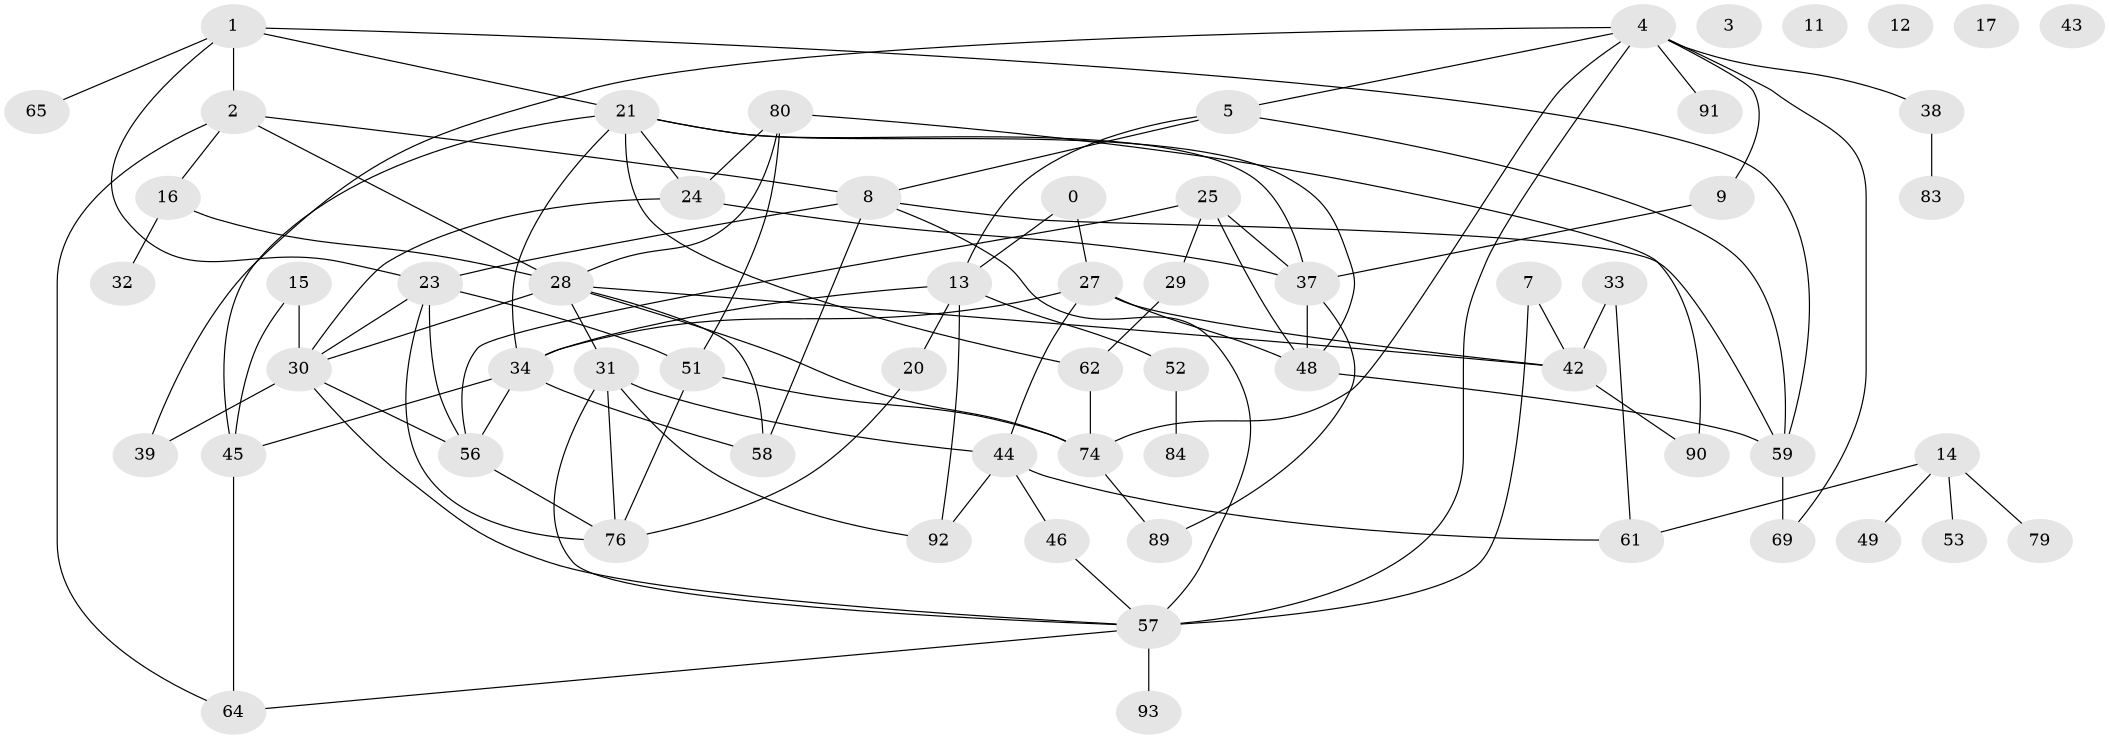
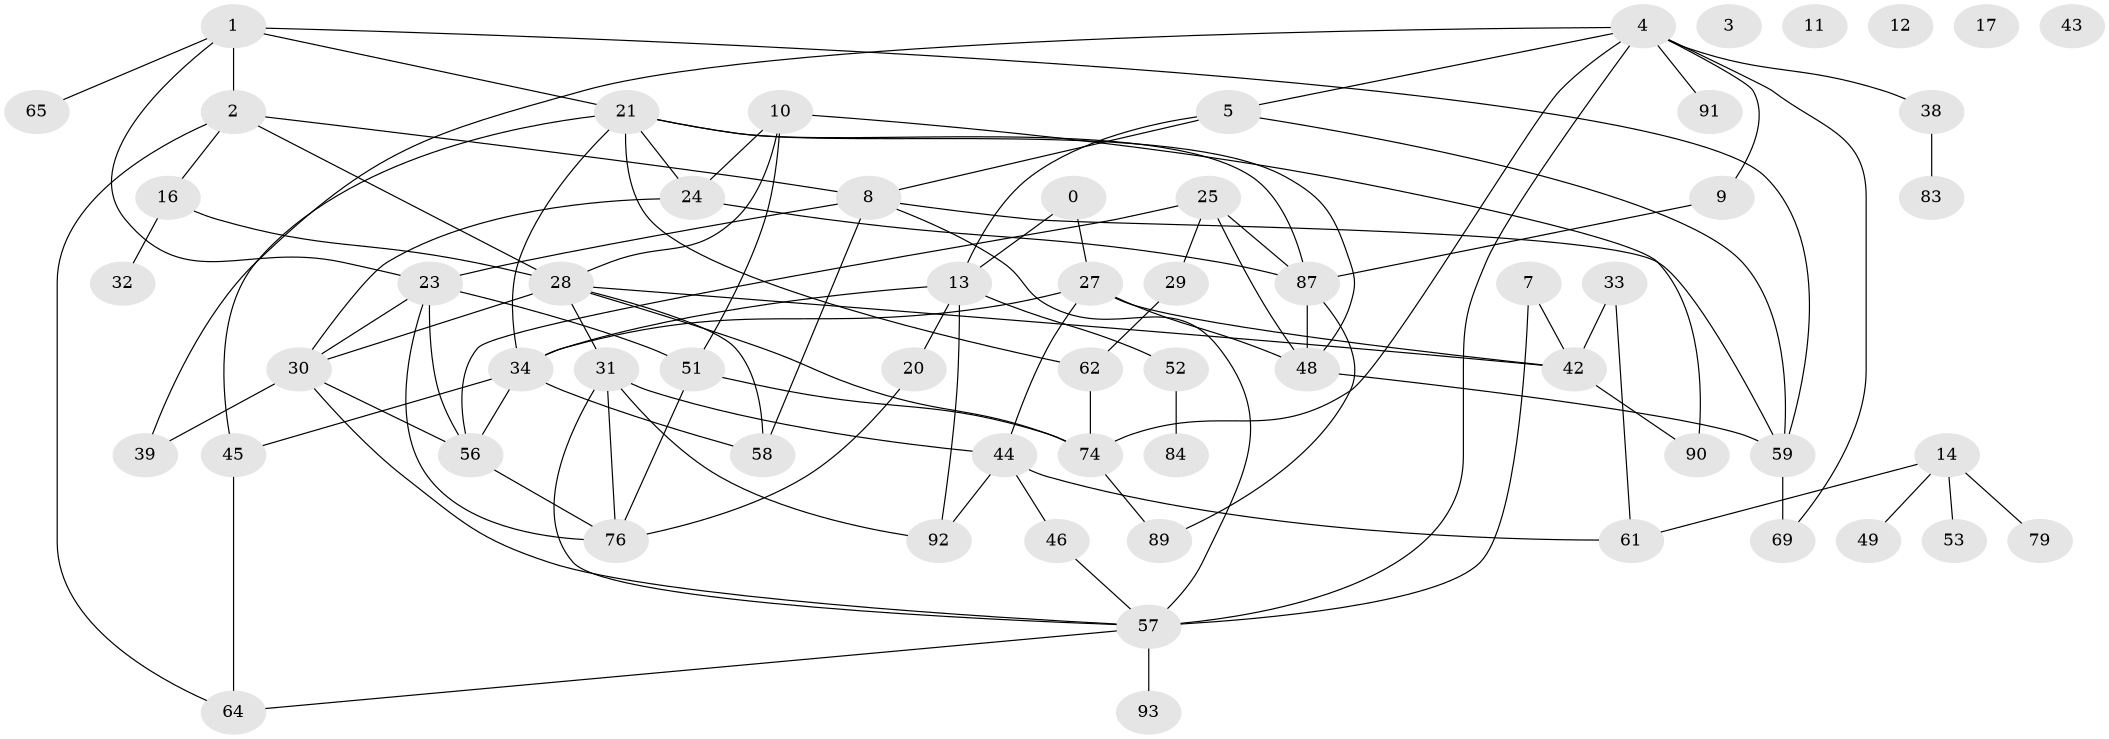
(781, 112) -> (781, 112)
(299, 284) -> none
(1307, 284) -> (1307, 284)
